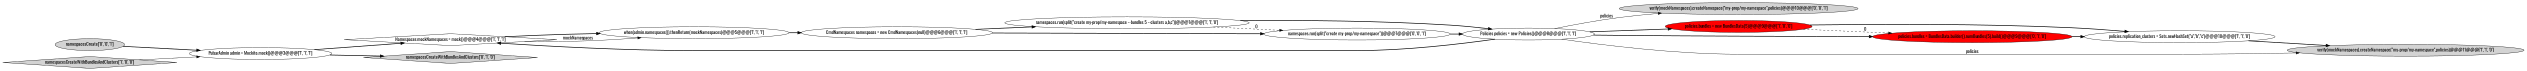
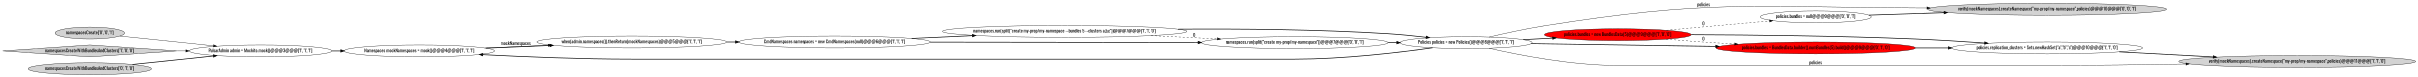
none -> (1816, 17)
(451, 40) -> (419, 51)
(160, 48) -> (167, 41)
(355, 56) -> (173, 60)
(451, 58) -> (90, 69)
